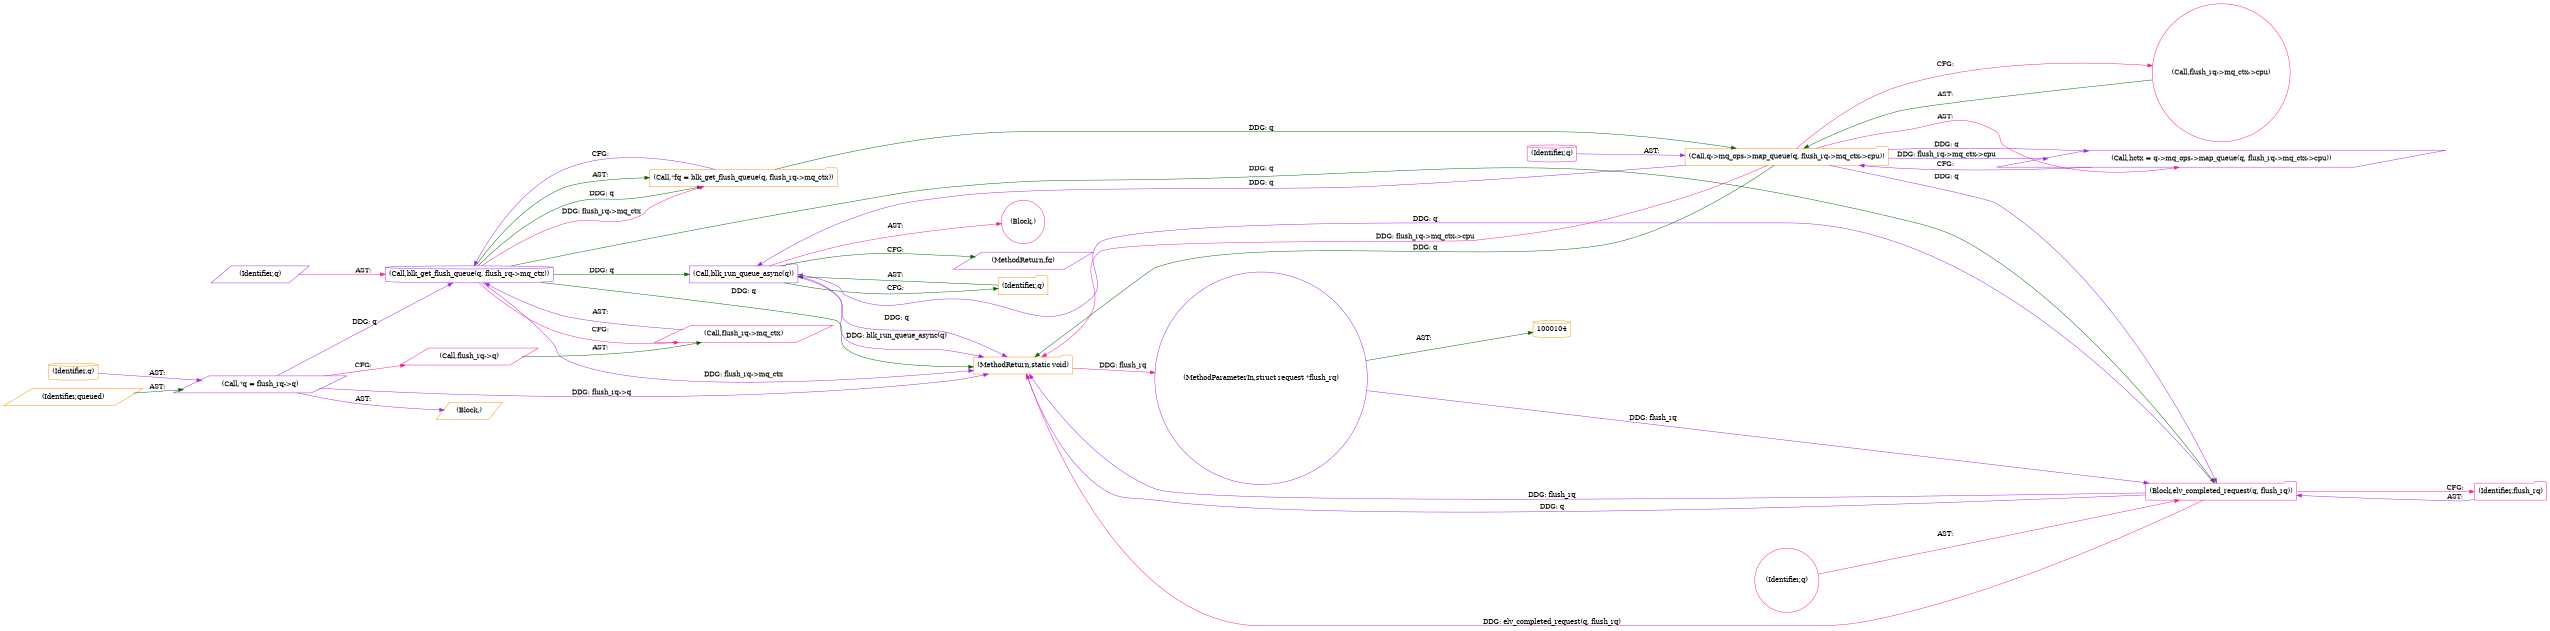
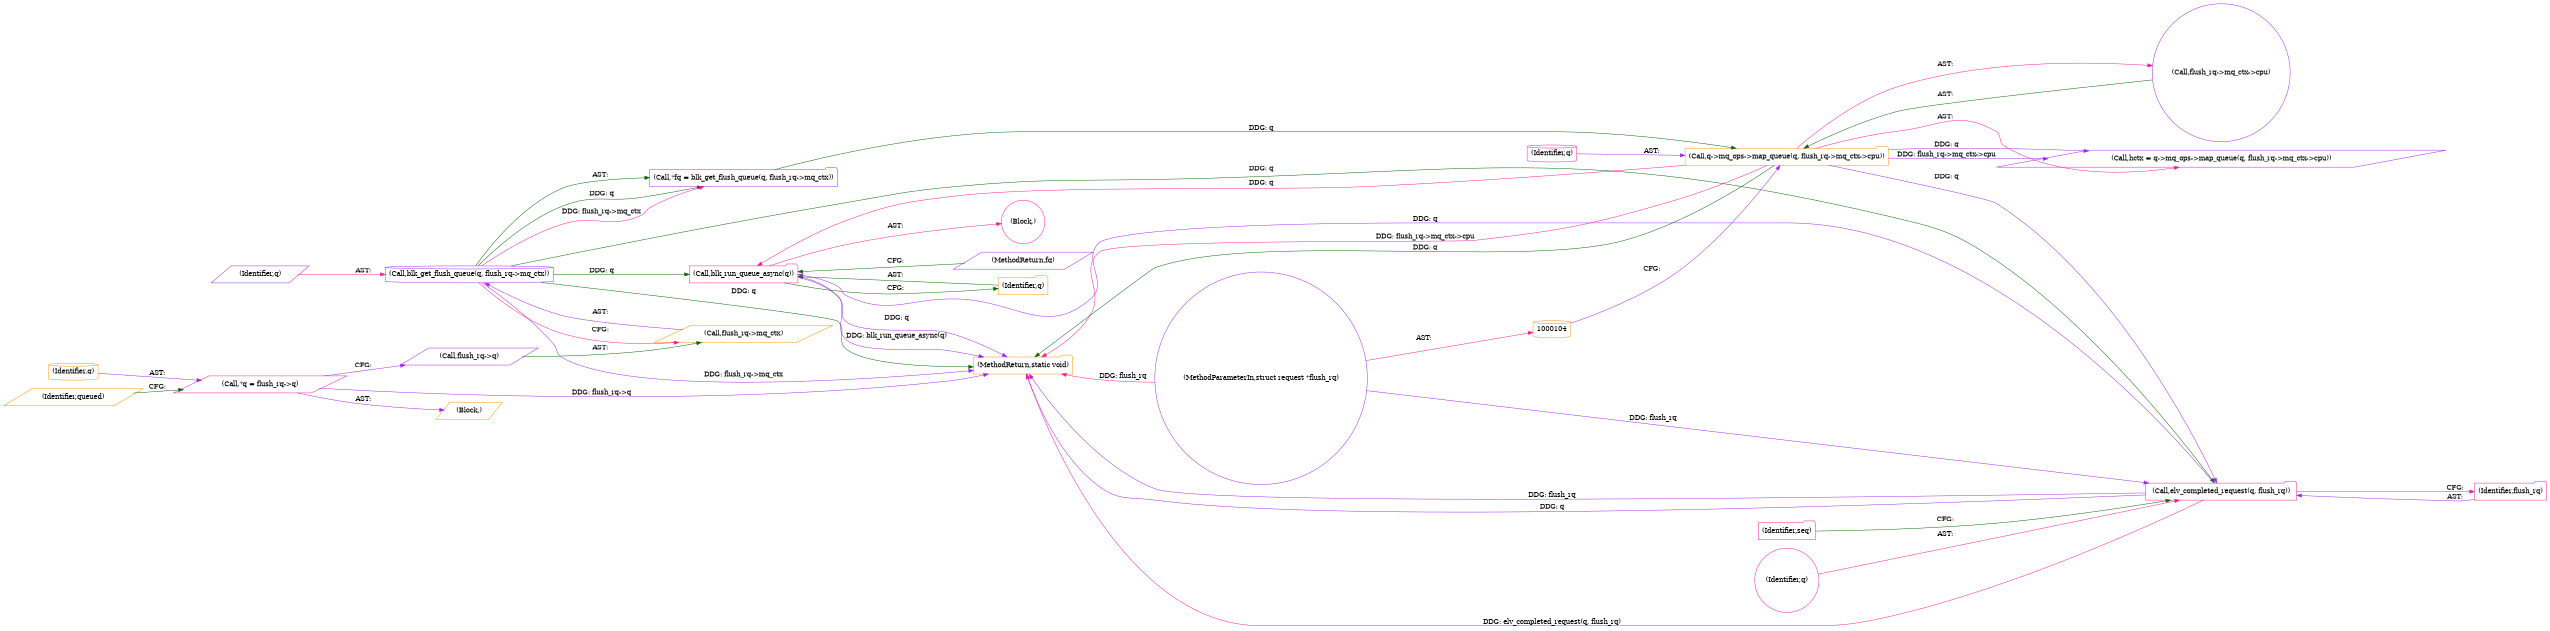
(1946, 64) -> (1946, 64)
(2221, 73) -> (2221, 73)
(576, 166) -> none
(1978, 170) -> (1687, 264)
(744, 178) -> (744, 178)
(1217, 188) -> (1217, 188)
(875, 254) -> (884, 267)
(744, 274) -> (744, 274)
(363, 330) -> none
(744, 334) -> (744, 334)
(1447, 347) -> (1447, 347)
(469, 357) -> (469, 357)
(1111, 370) -> (1110, 381)
(362, 371) -> (362, 371)
(260, 384) -> (260, 384)
(159, 387) -> (159, 387)
(2221, 492) -> (2221, 492)
none -> (1787, 531)
